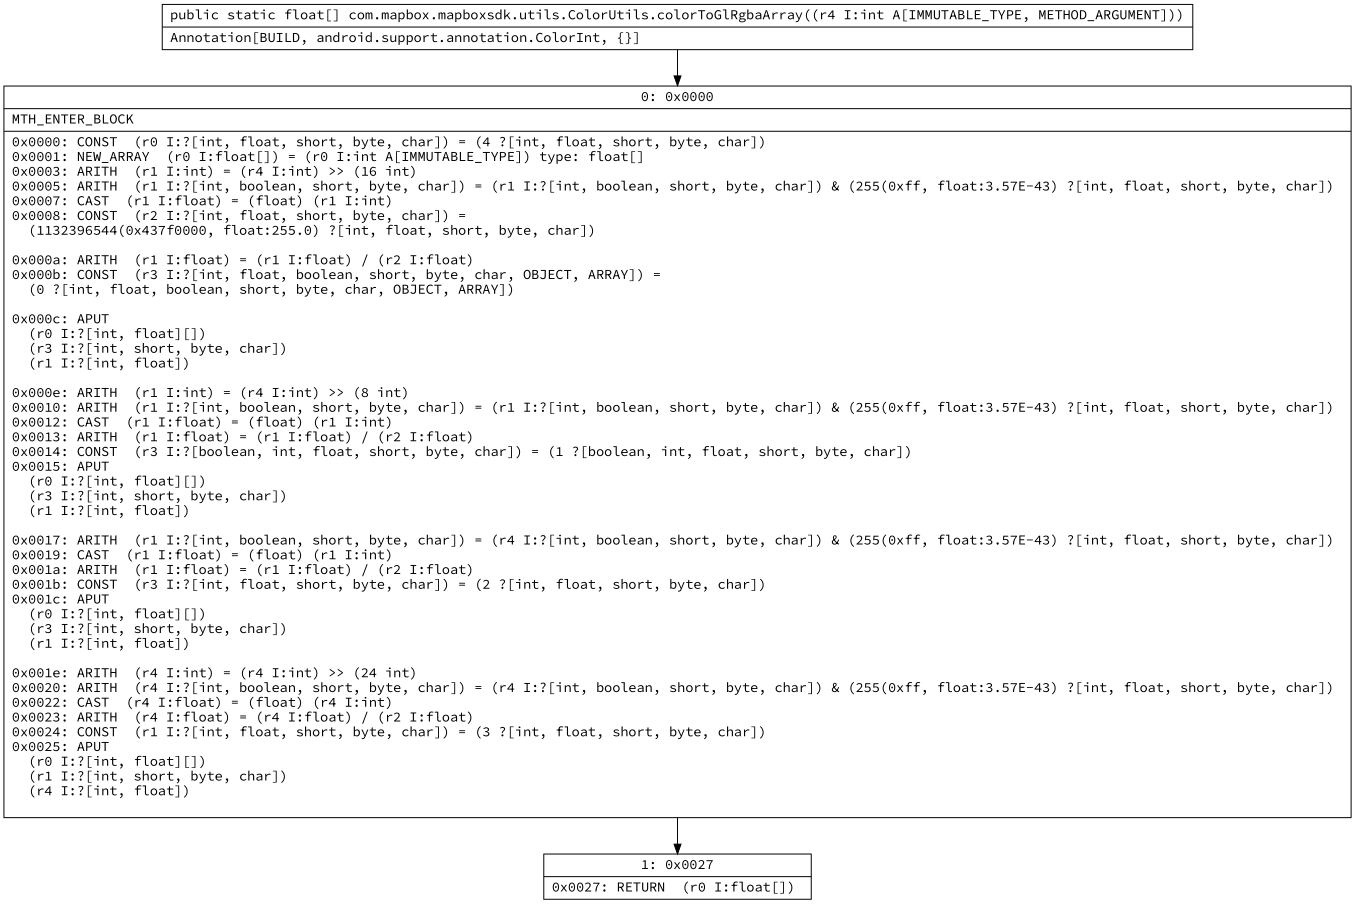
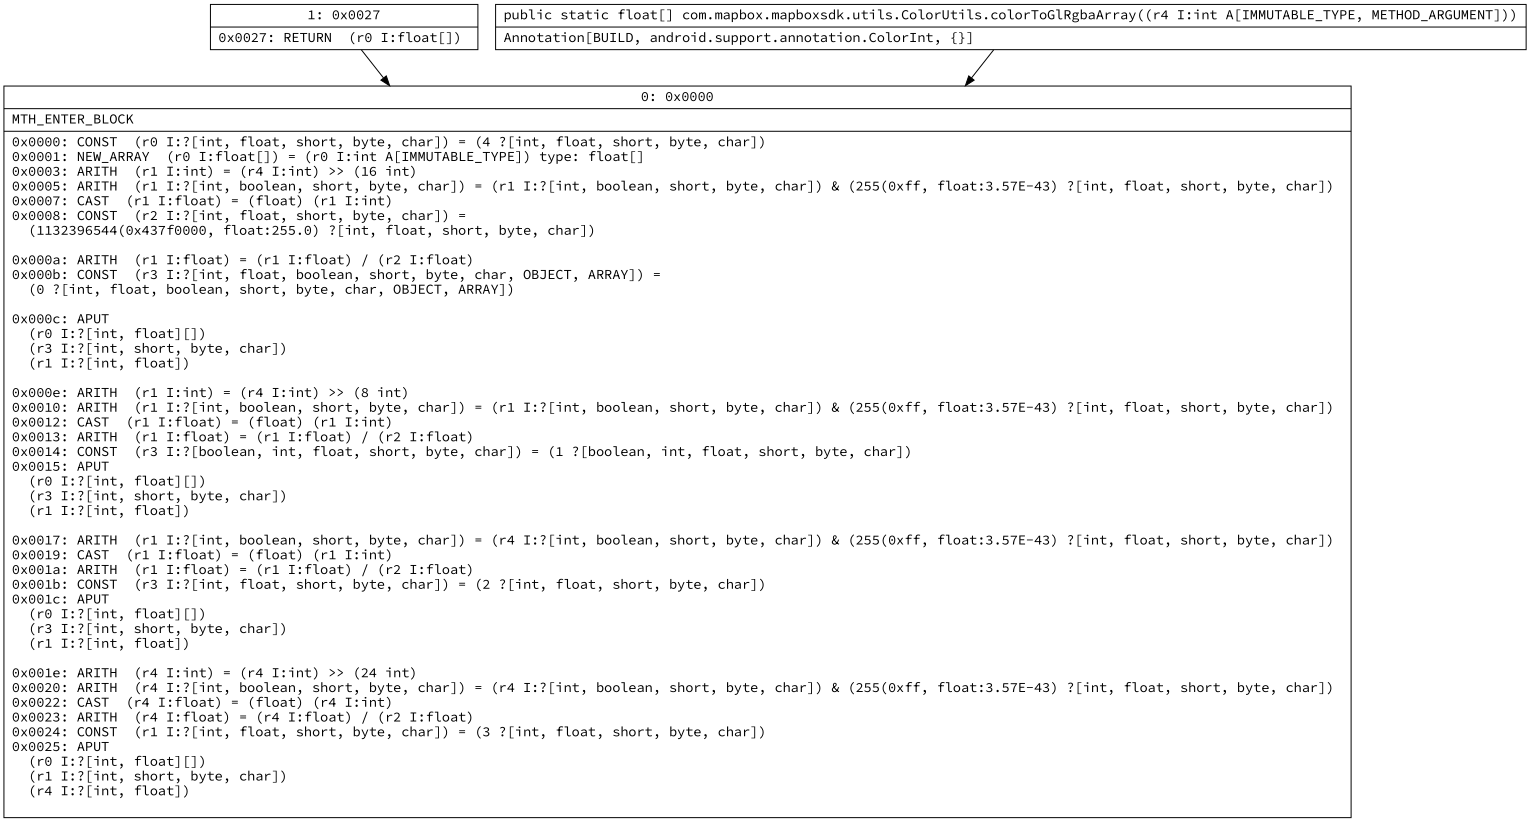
(678, 831) -> (372, 64)
